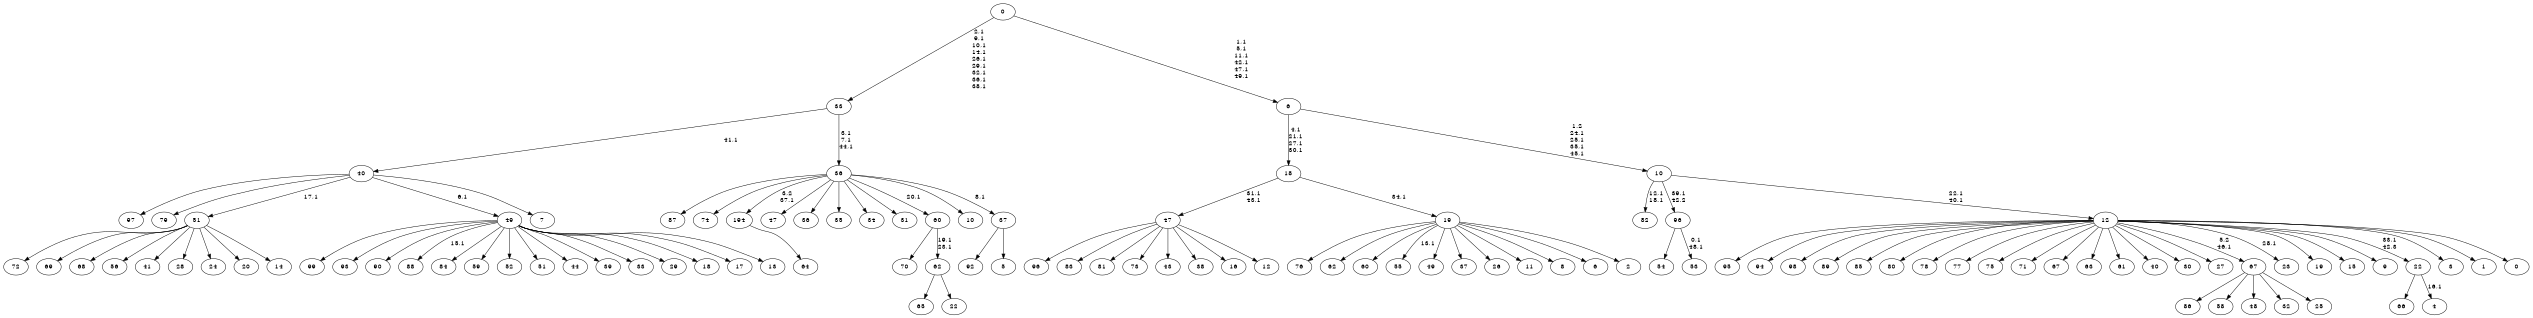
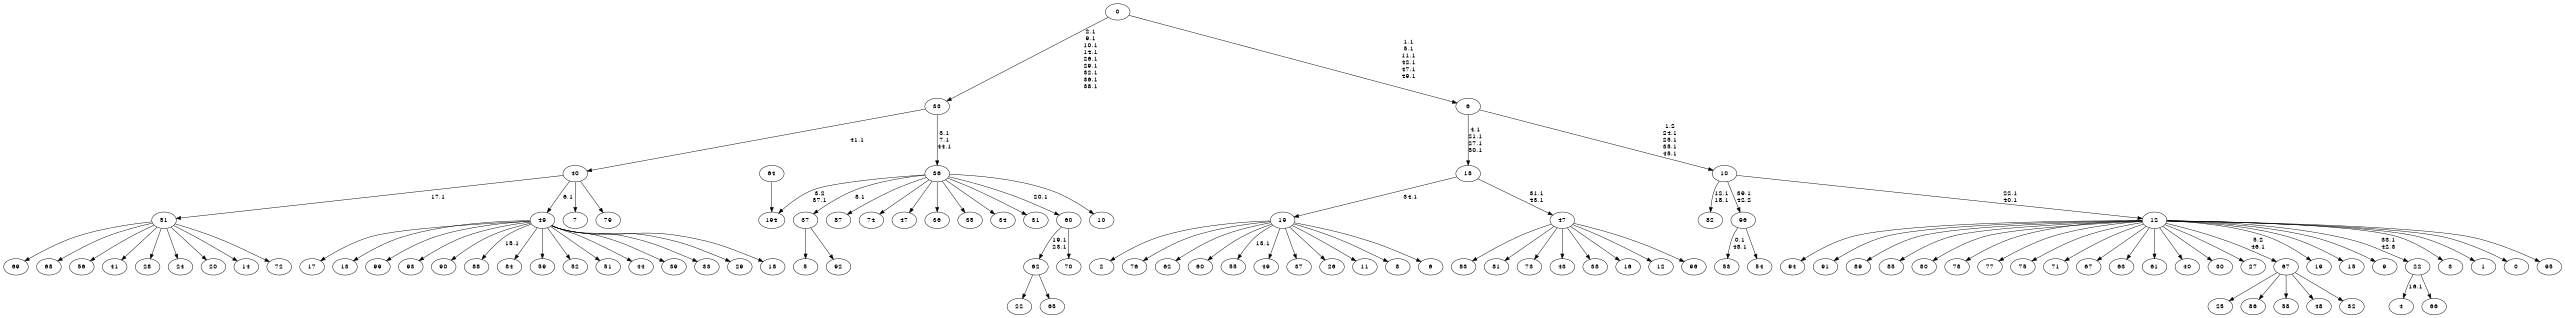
(131, 220) -> none
(777, 235) -> (772, 195)
(1793, 267) -> (1825, 267)
(2287, 267) -> none
